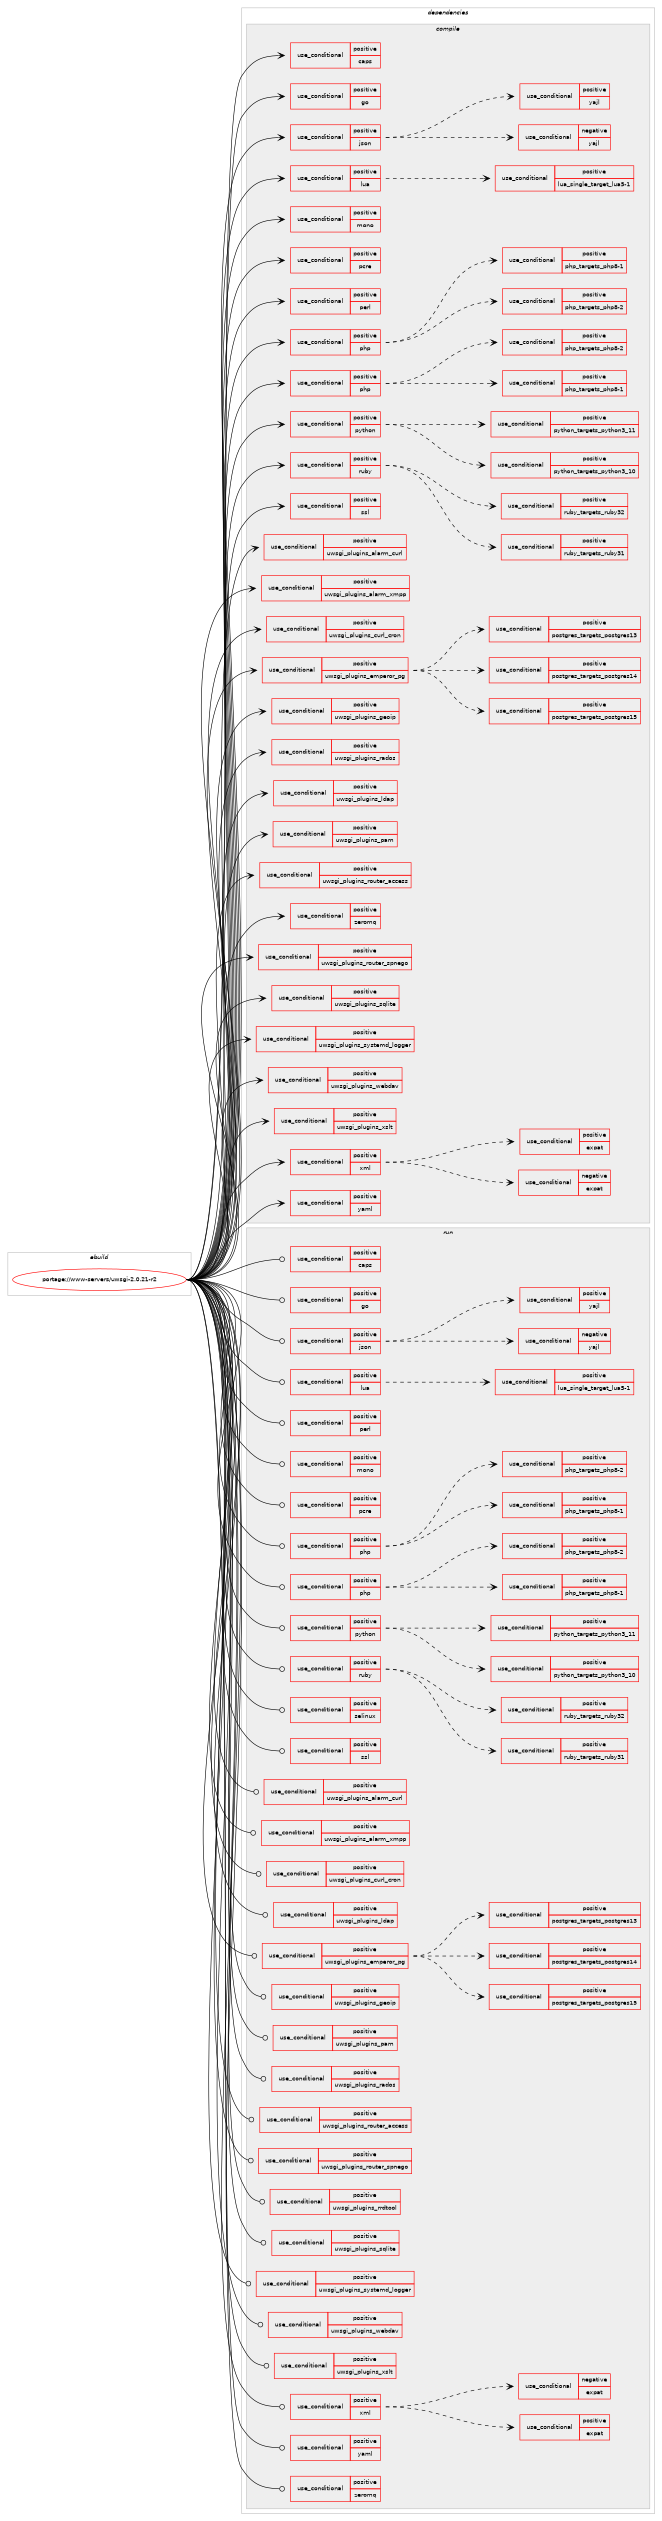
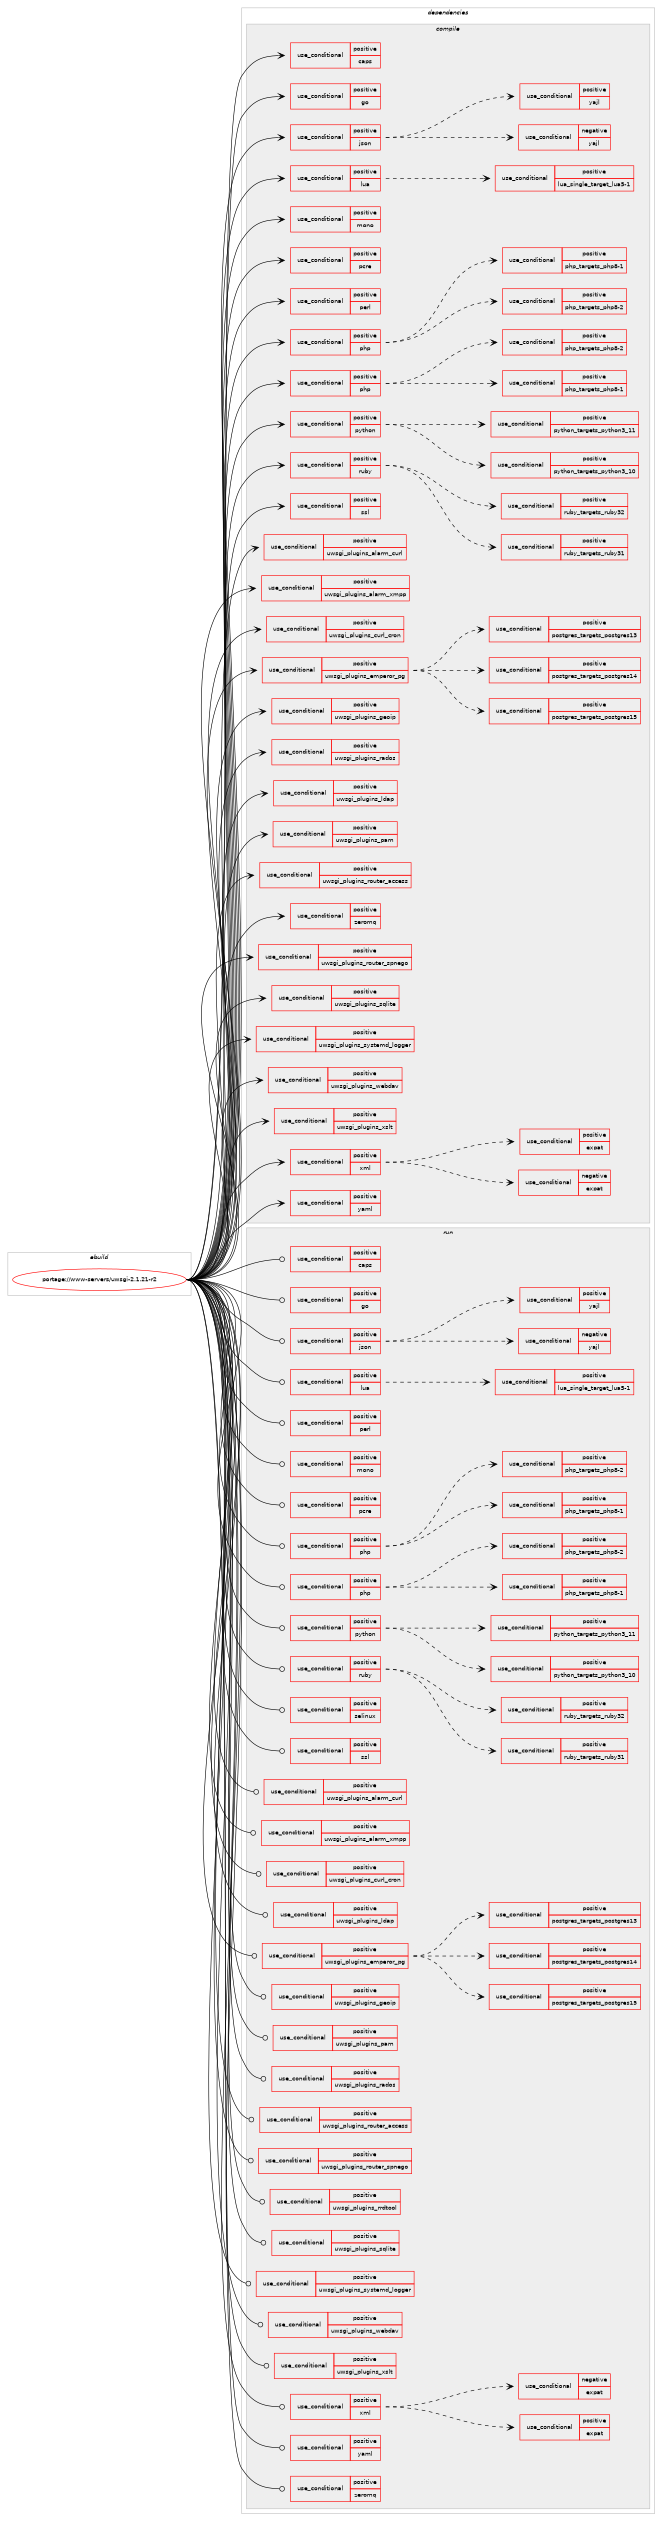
(99, 1280) -> (99, 1280)
